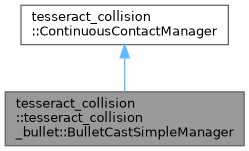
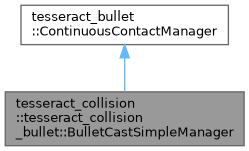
(125, 25) -> (125, 25)
